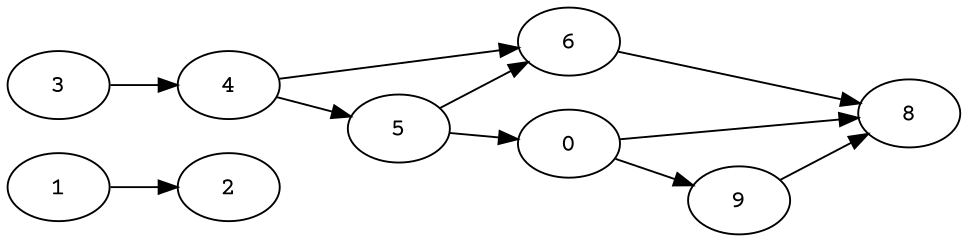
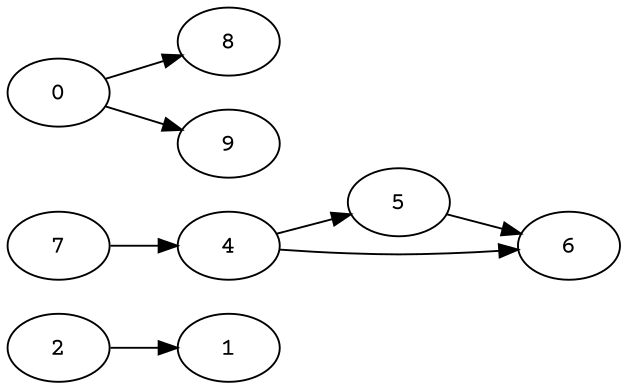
(730, 75) -> none
(59, 85) -> (59, 246)
(474, 135) -> none
(816, 161) -> none
(134, 187) -> (134, 348)
